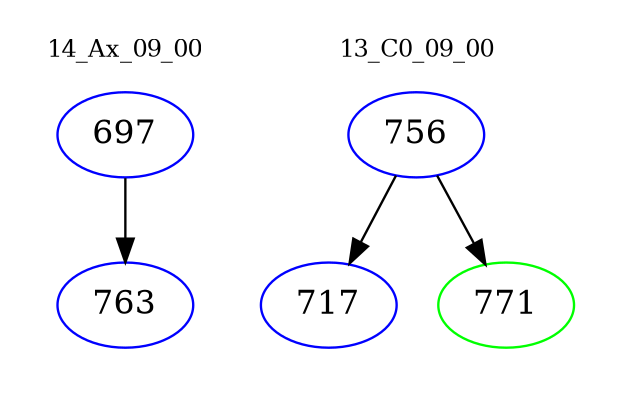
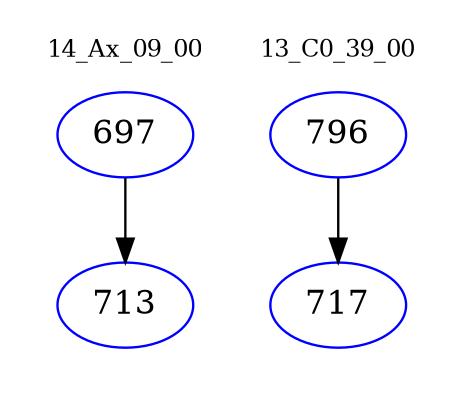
(417, 51) -> (338, 51)
(416, 135) -> (338, 135)
(125, 305) -> (125, 305)
(506, 305) -> none
